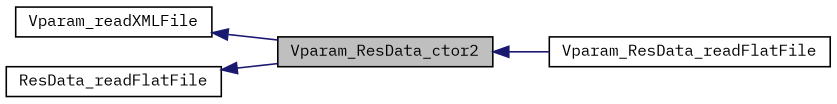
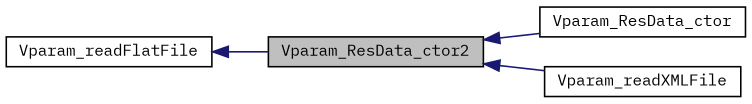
(253, 37) -> (522, 68)
(690, 52) -> (643, 22)
(114, 82) -> (109, 52)
